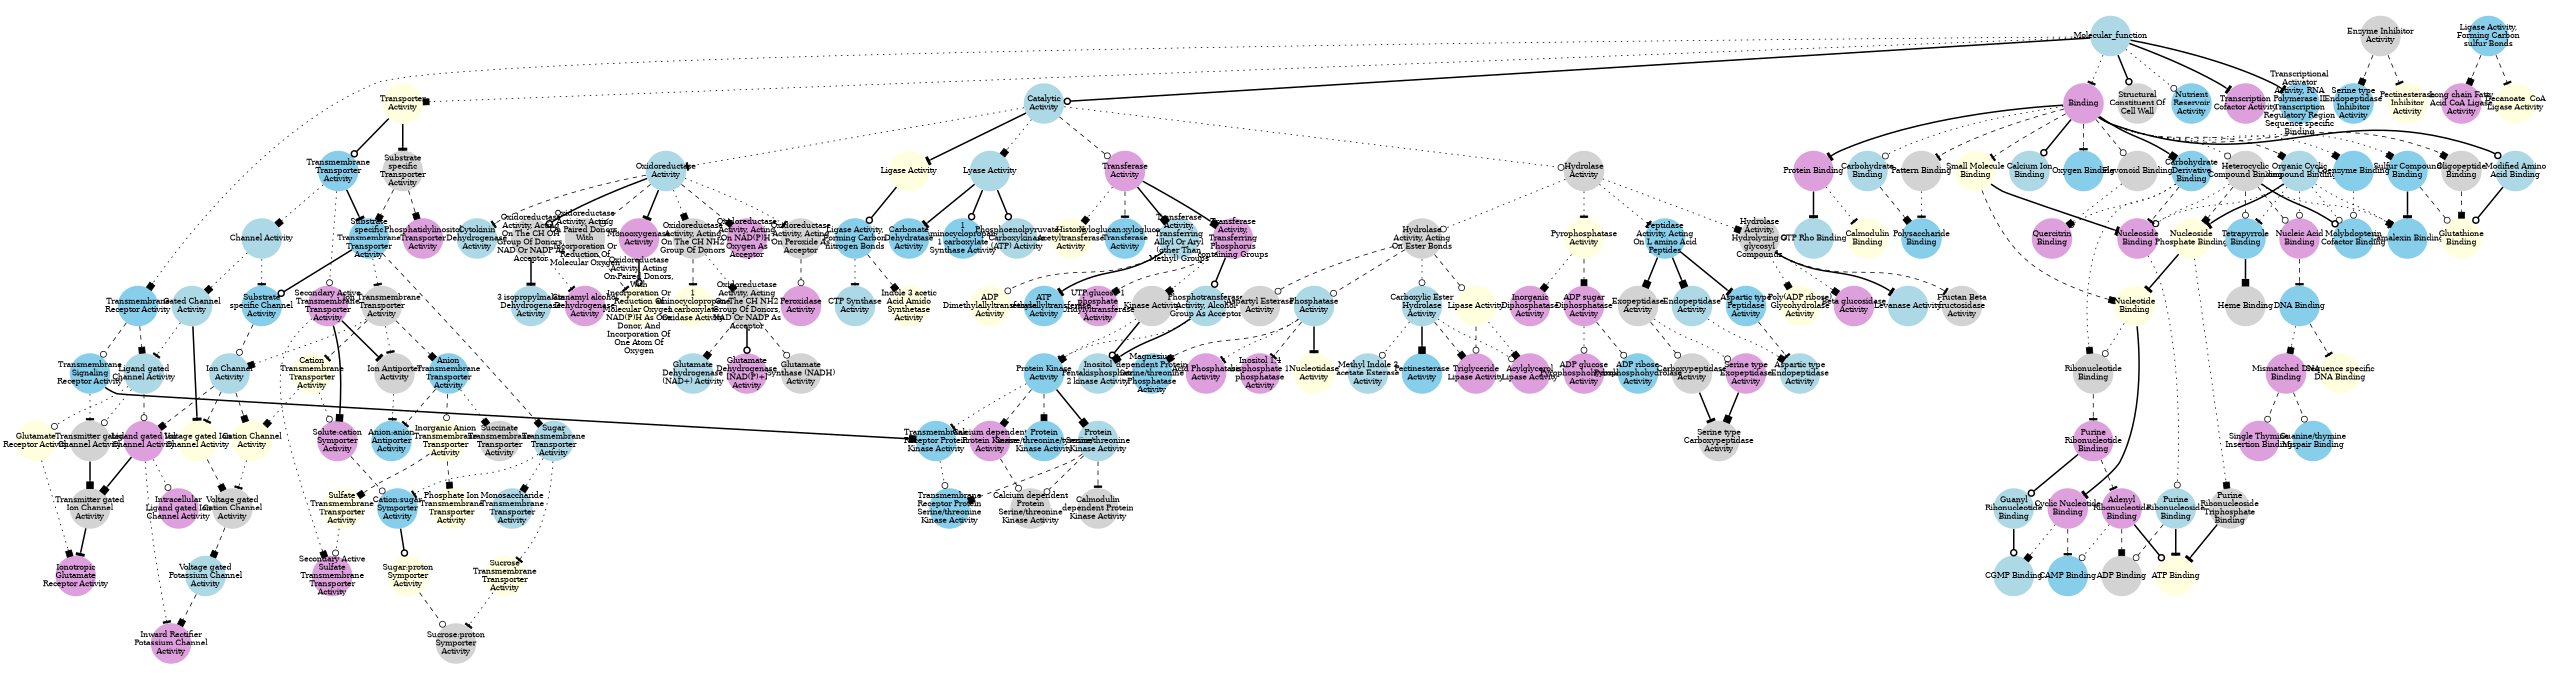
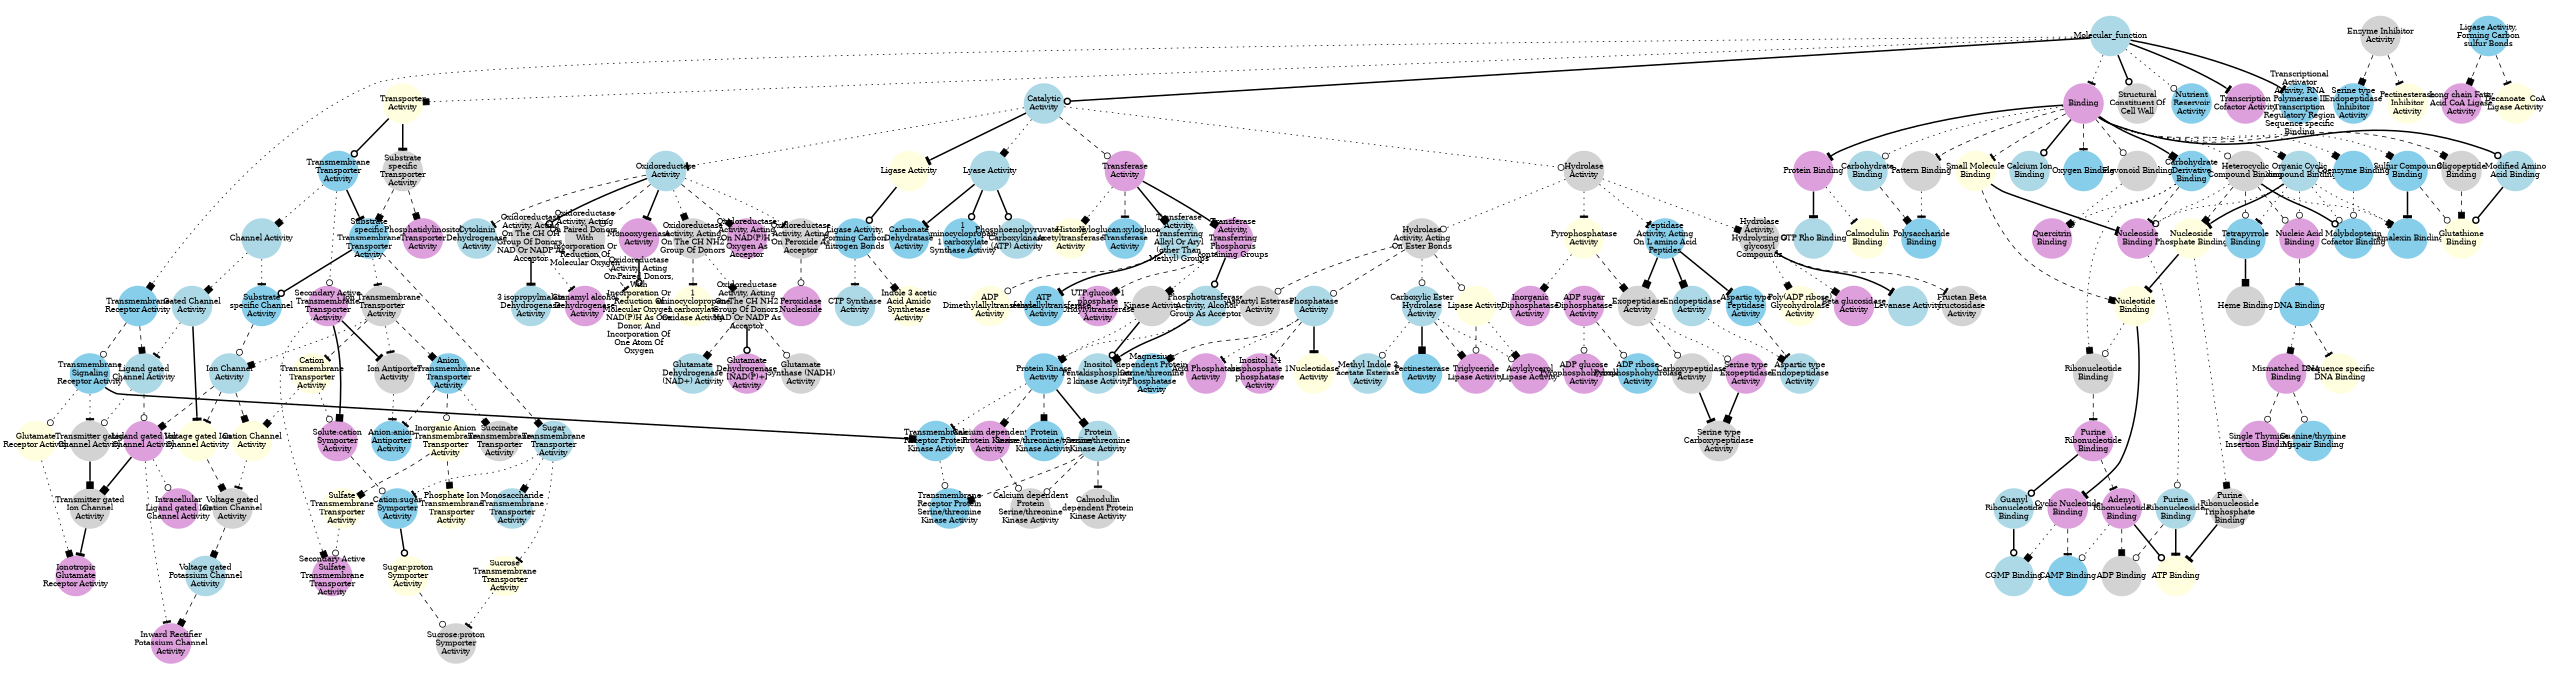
(1584, 269) -> (1609, 269)
(801, 306) -> (801, 306)
(95, 405) -> (65, 405)
